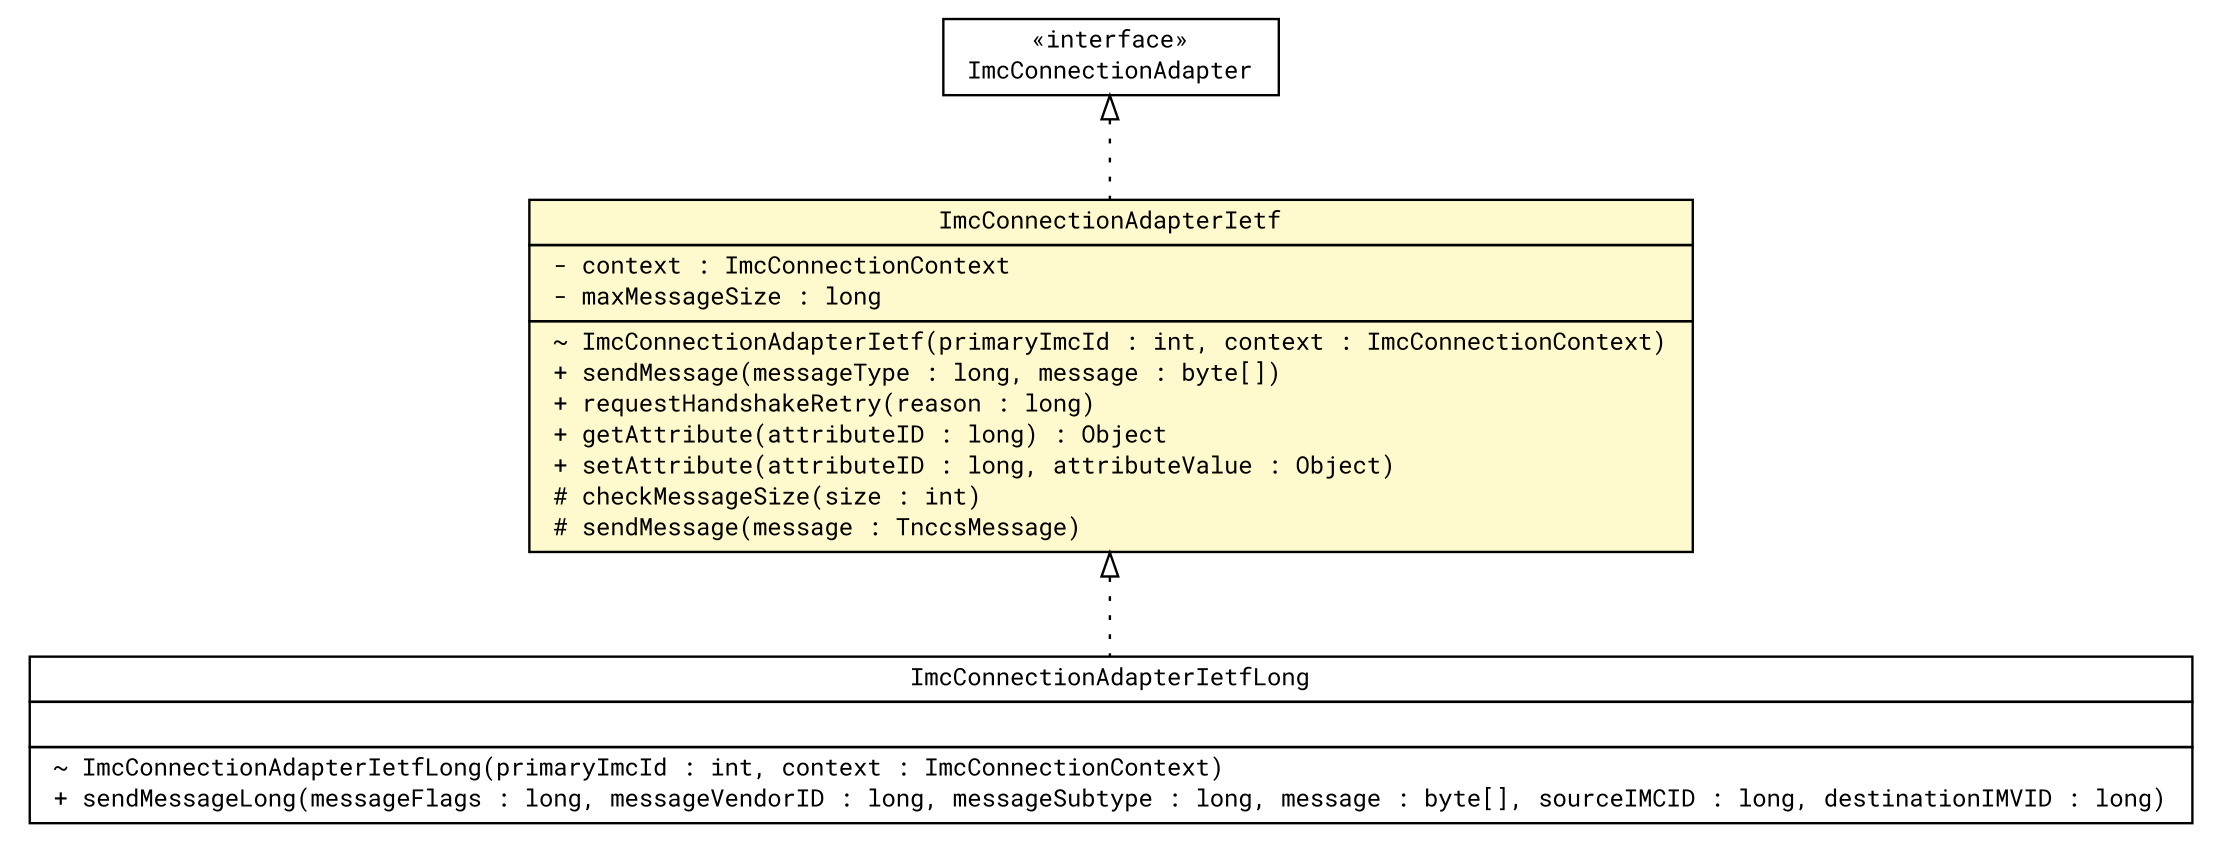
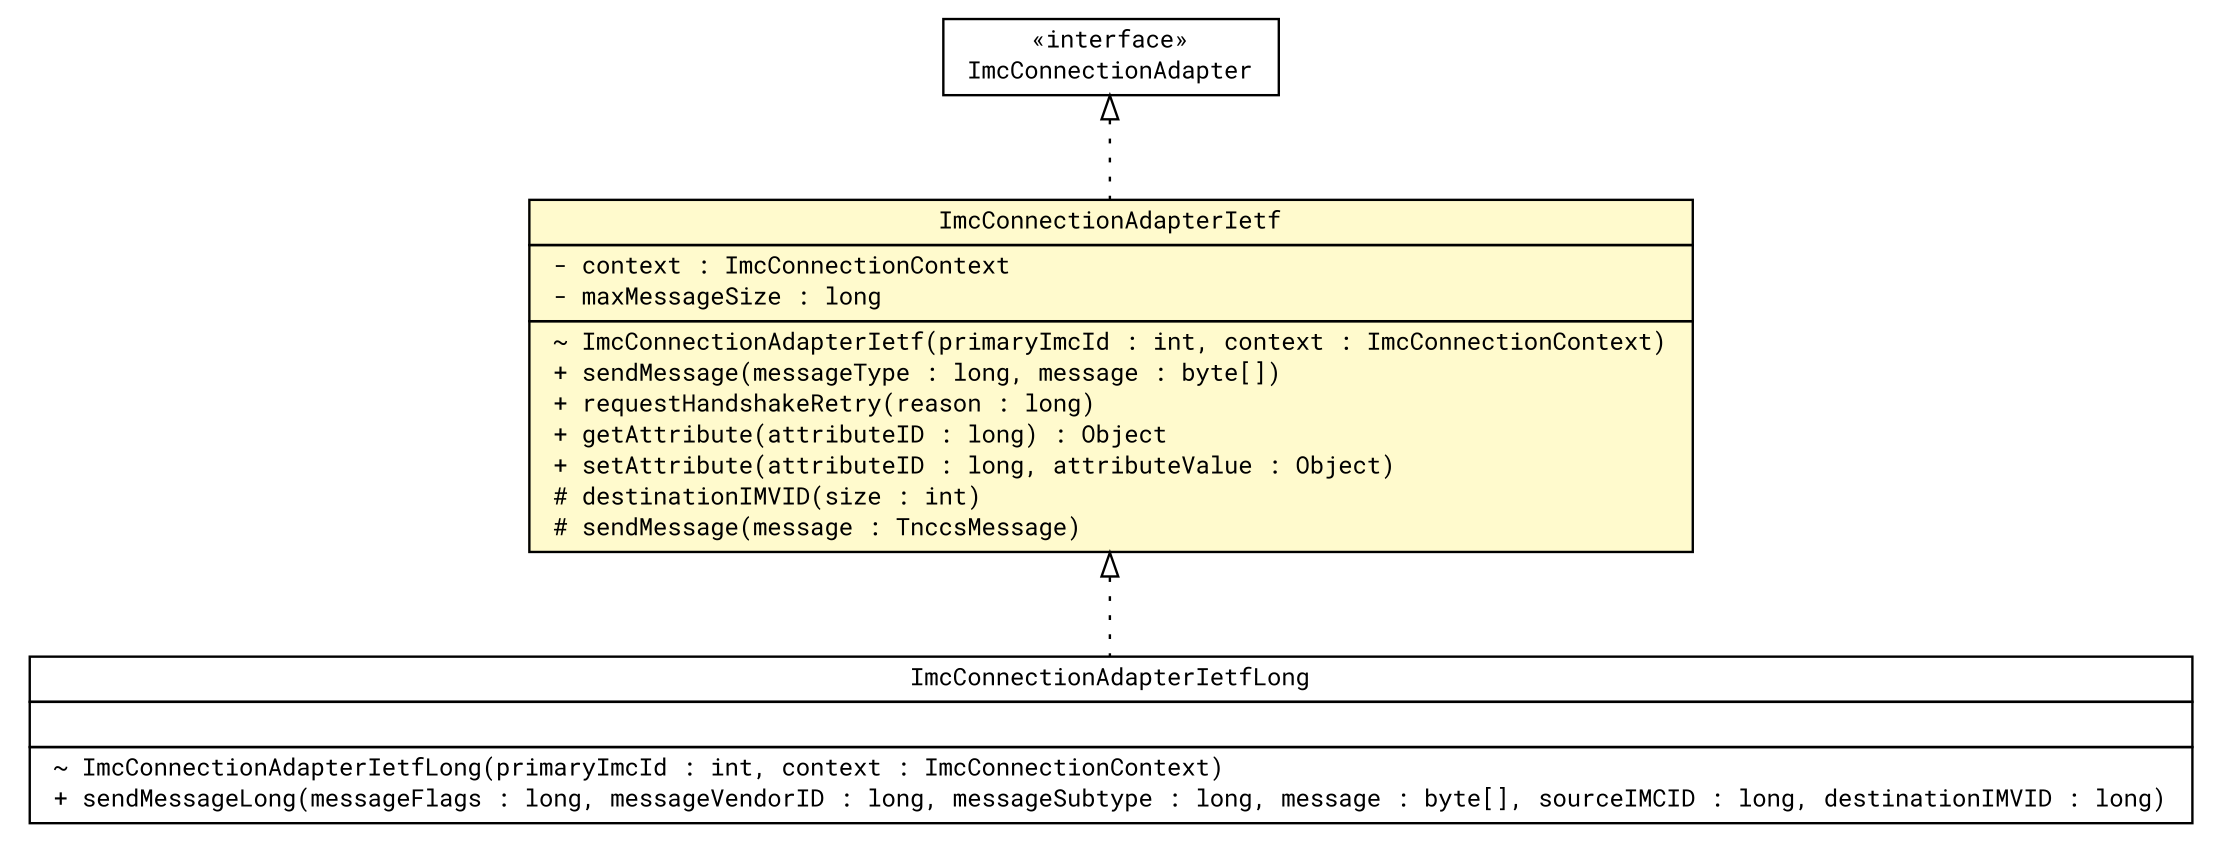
(768, 497) -> (768, 497)
